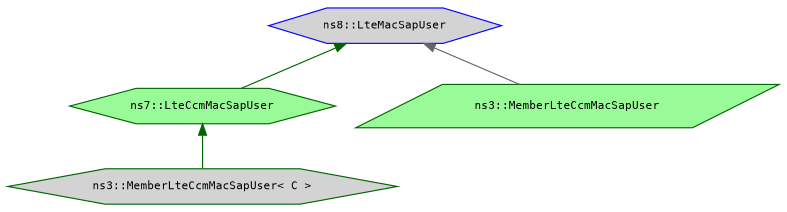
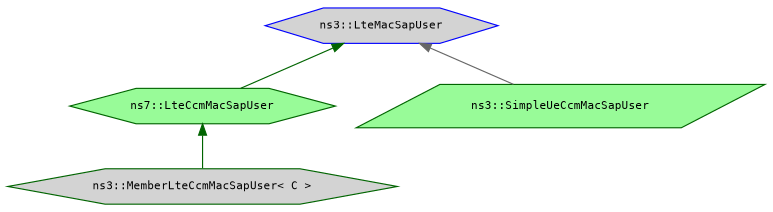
(385, 26) -> (382, 26)
(567, 106) -> (561, 106)
